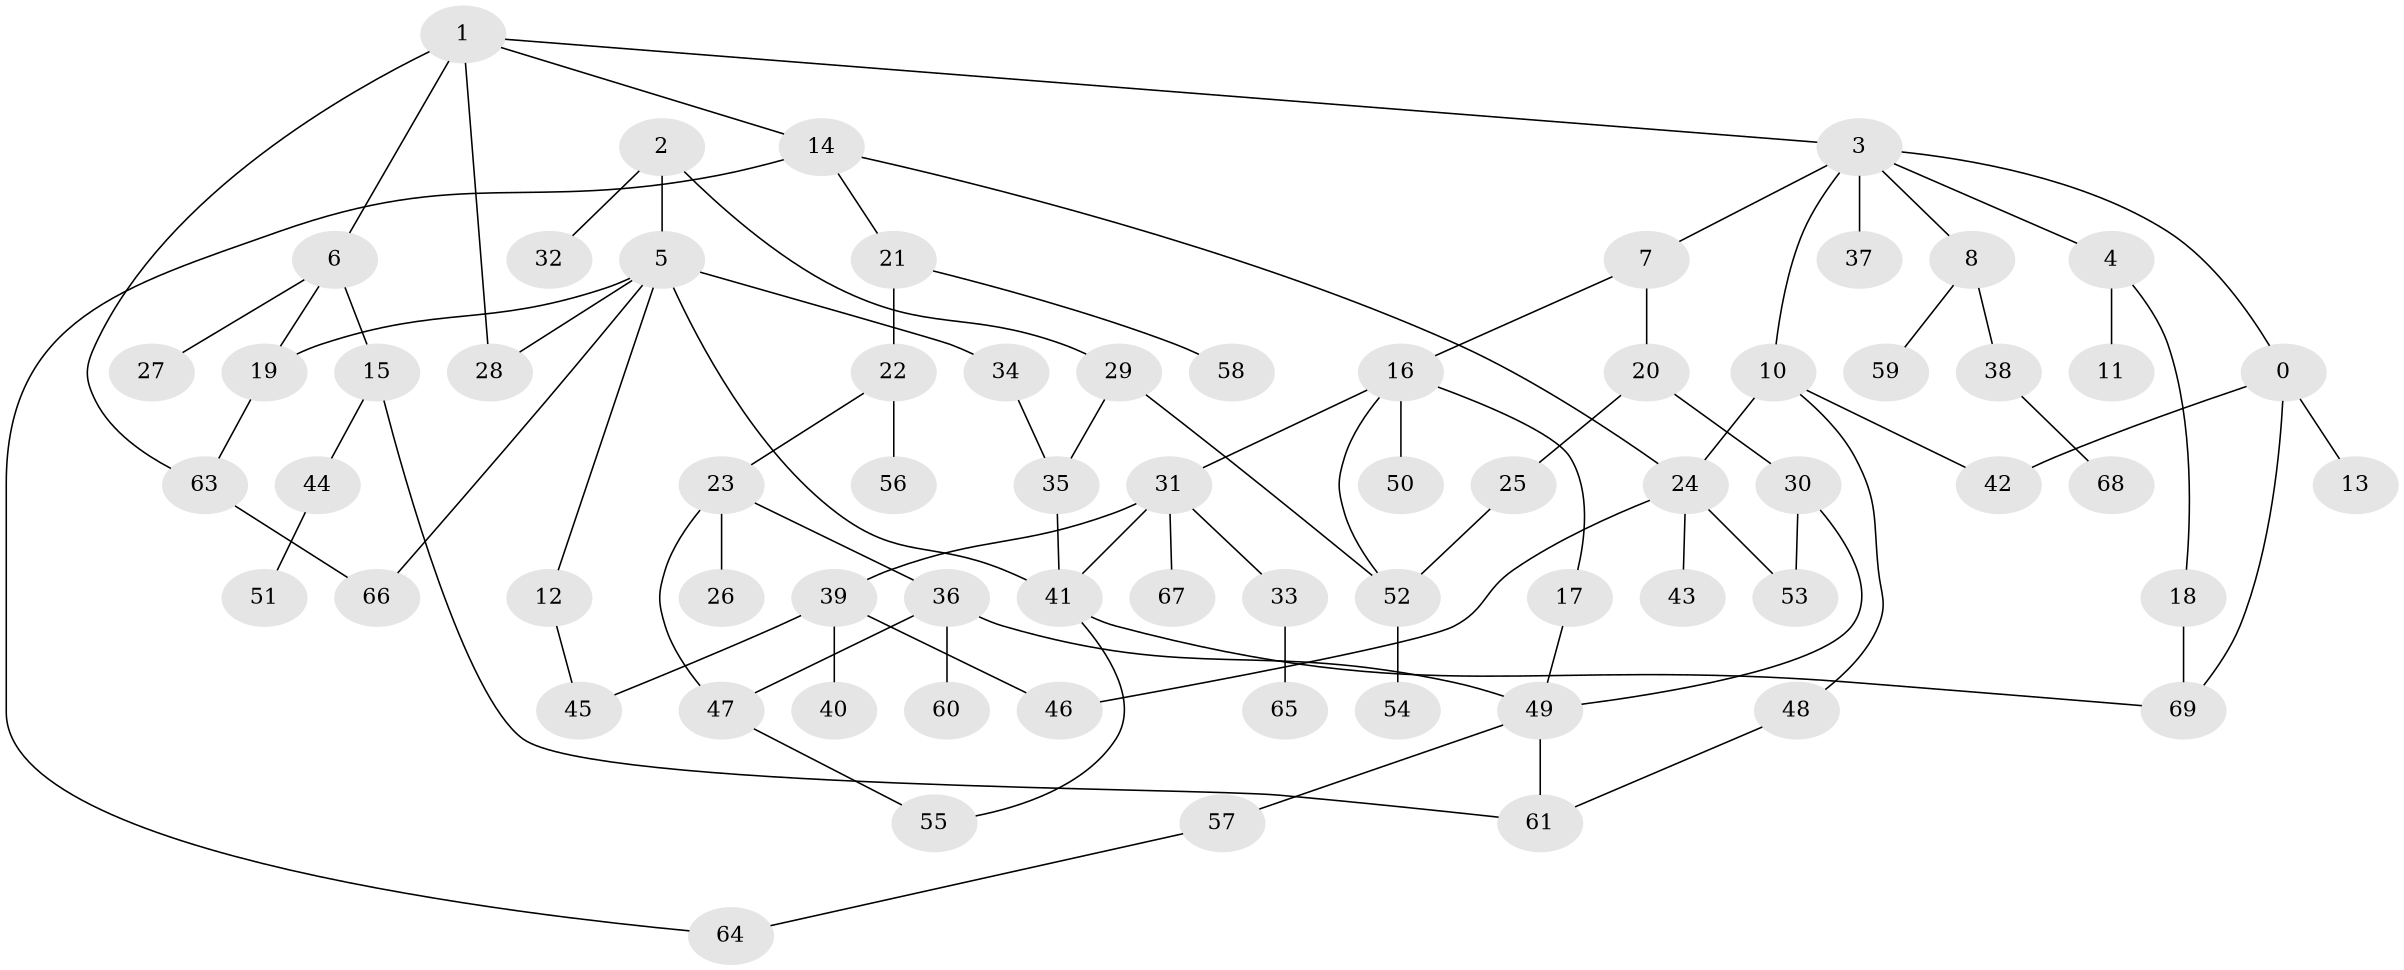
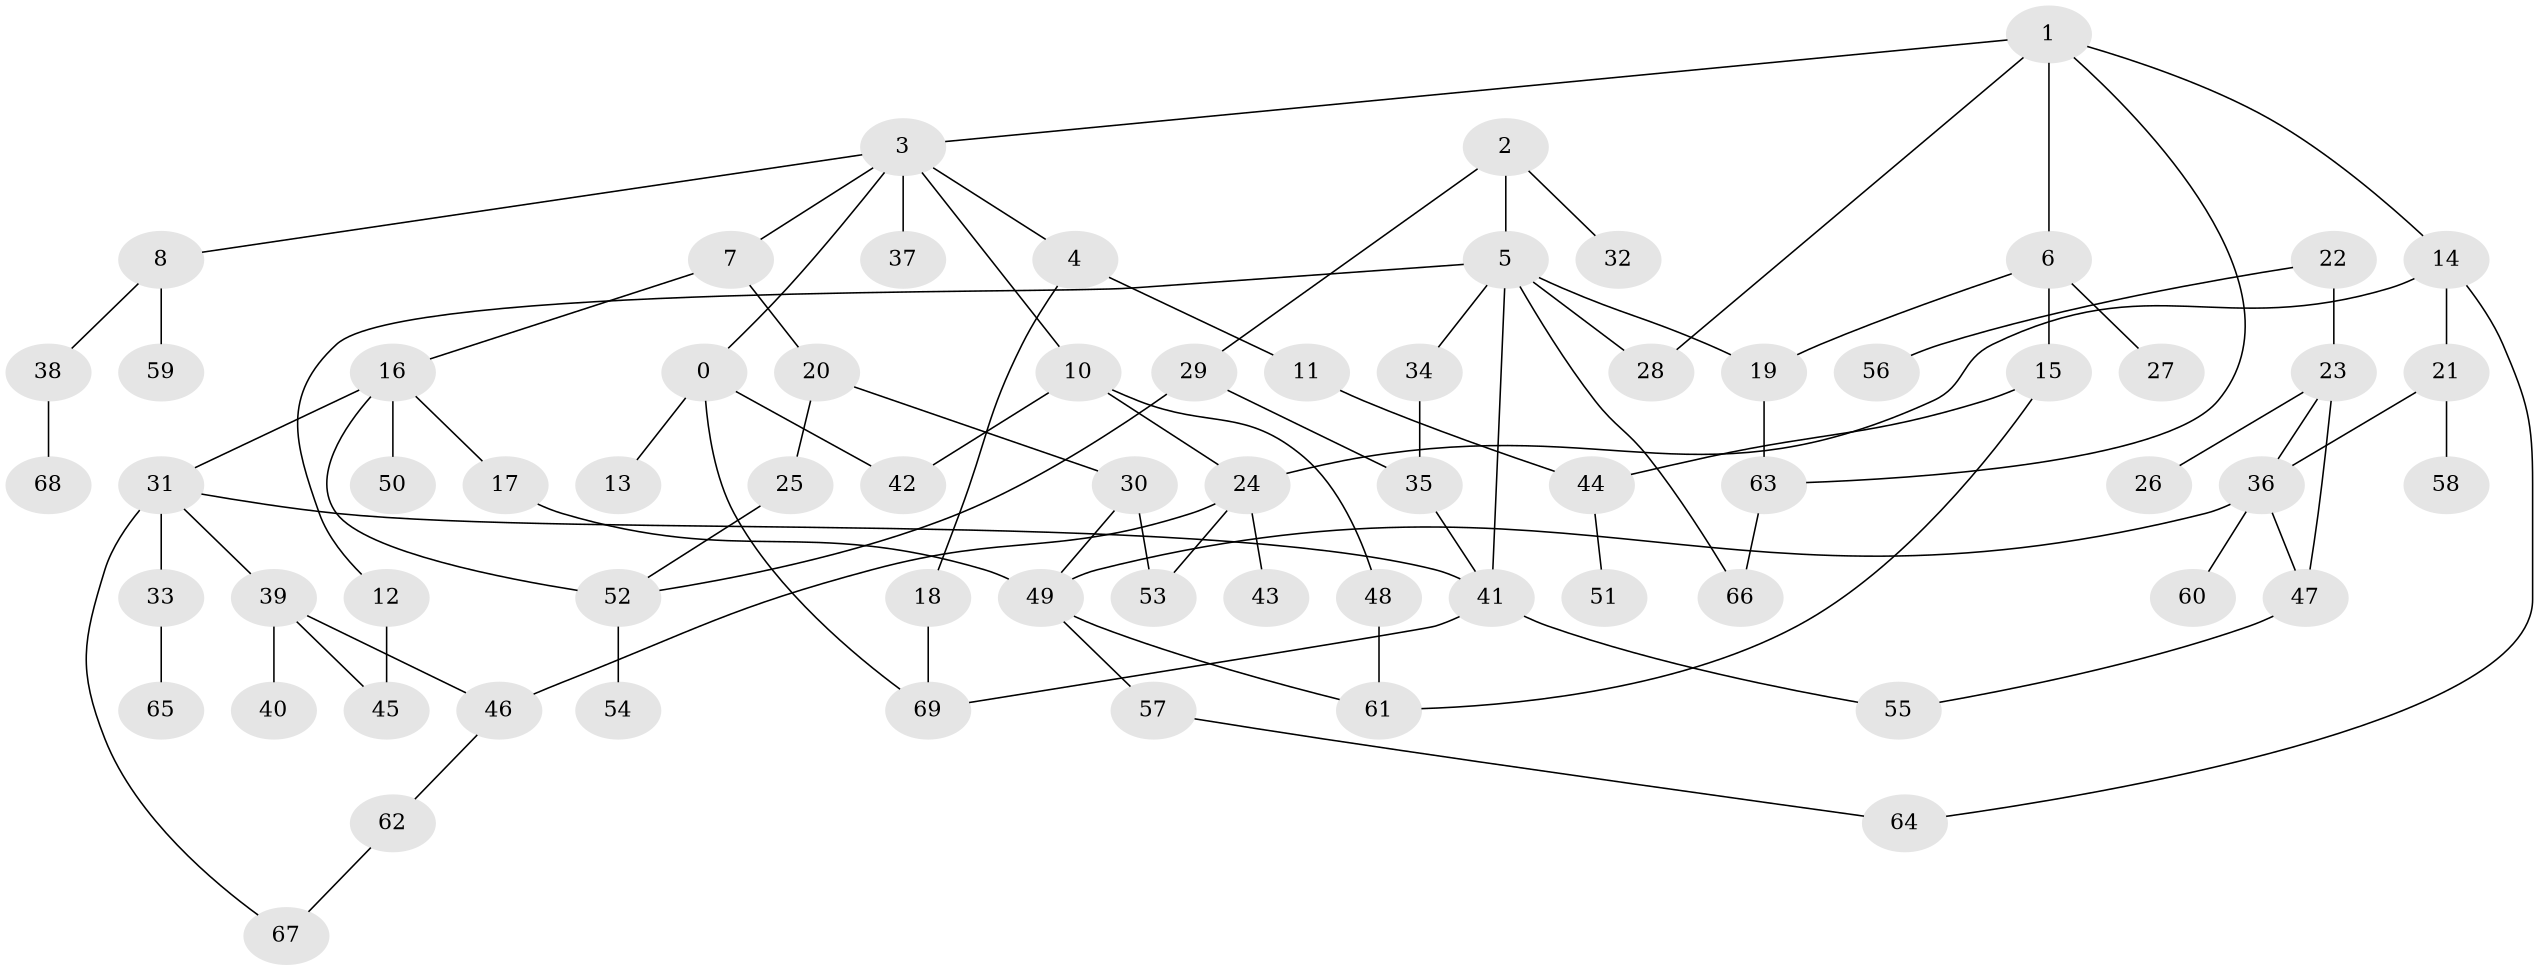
(894, 316) -> (2354, 429)
none -> (1447, 433)
none -> (393, 823)
